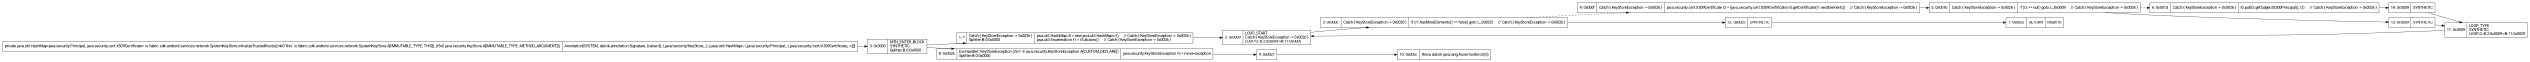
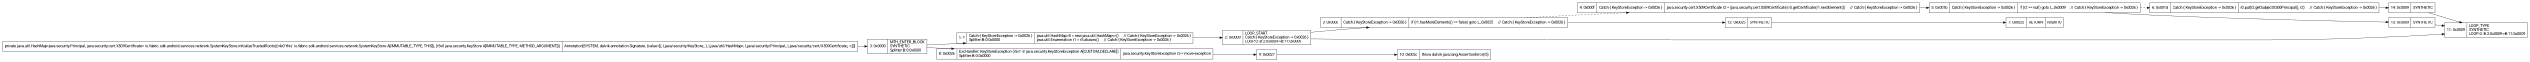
(1879, 35) -> (1876, 40)
